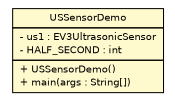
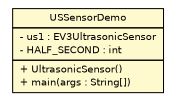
(68, 69) -> (71, 69)
